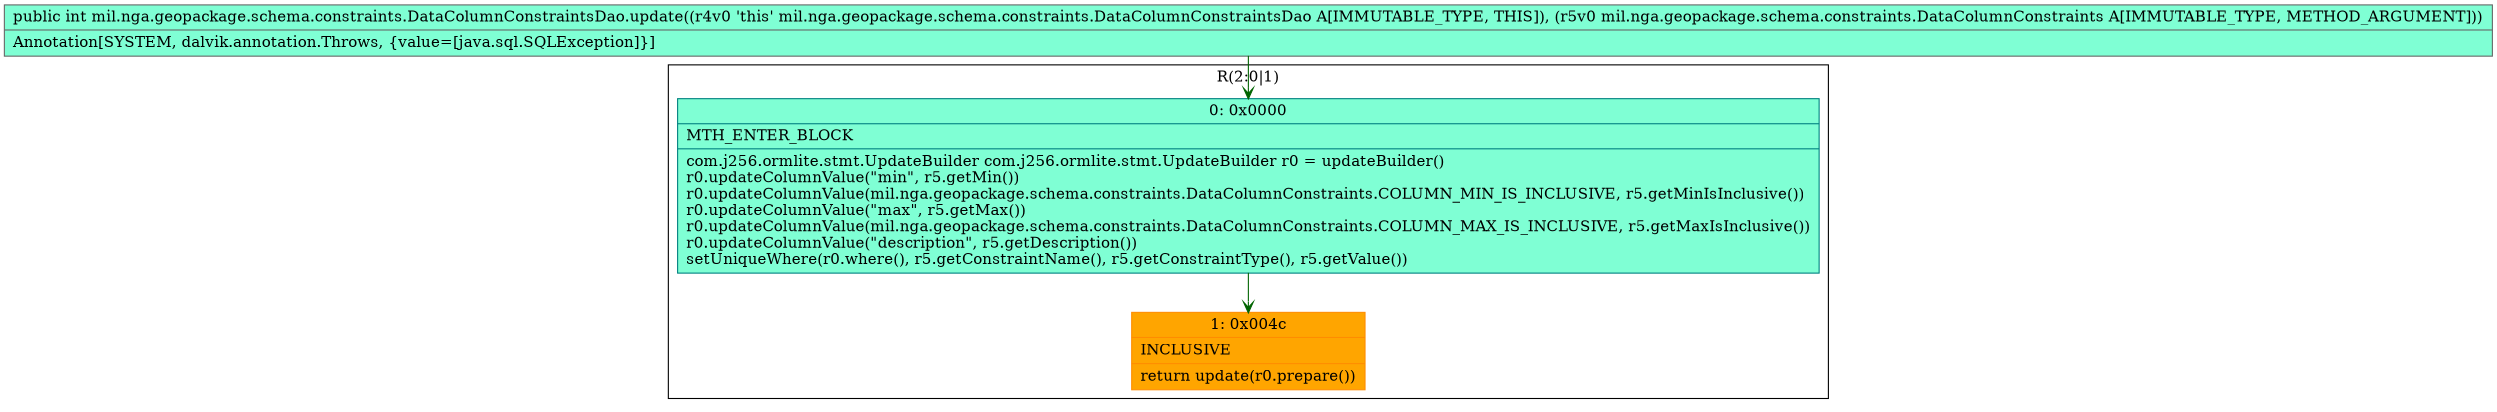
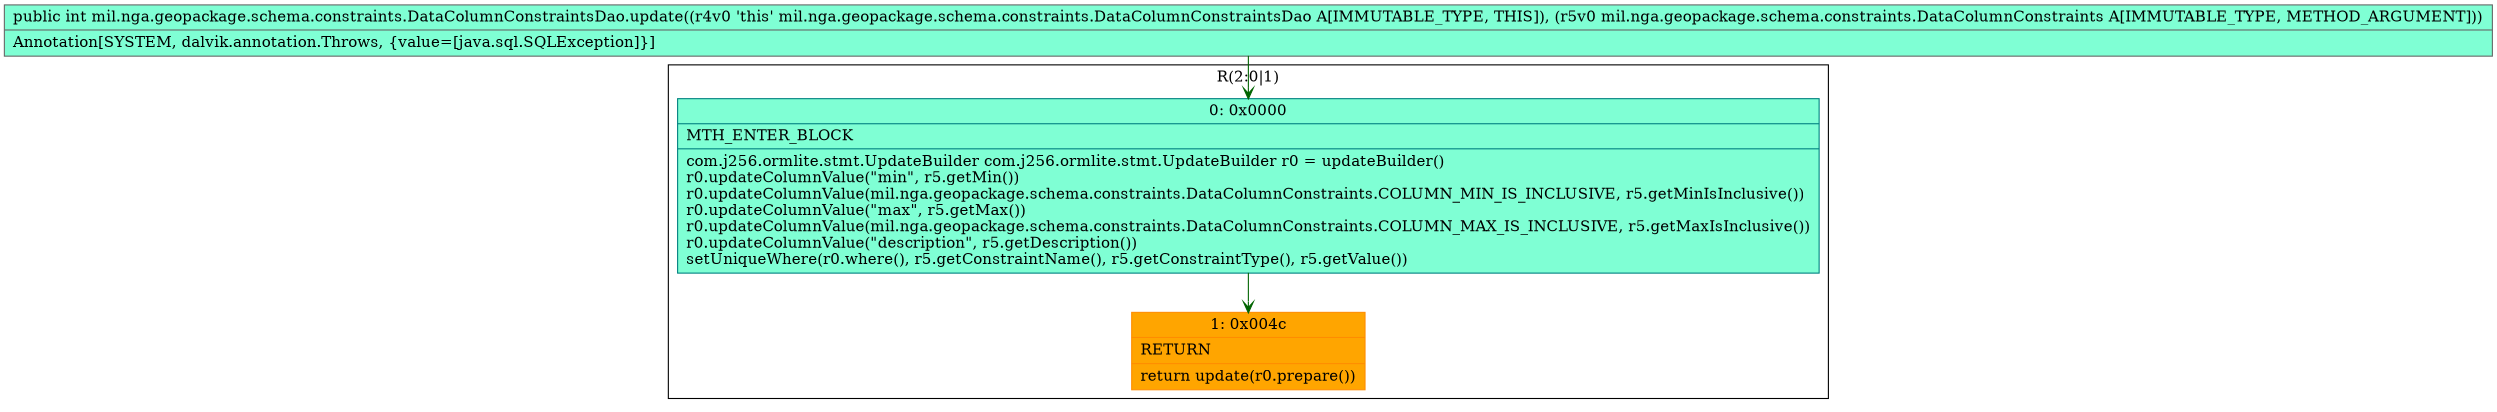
(1186, 350) -> (1176, 350)
